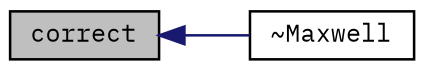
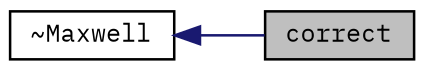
(217, 35) -> (233, 35)
